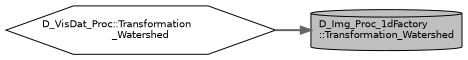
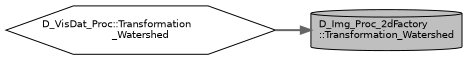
(386, 30) -> (386, 30)
